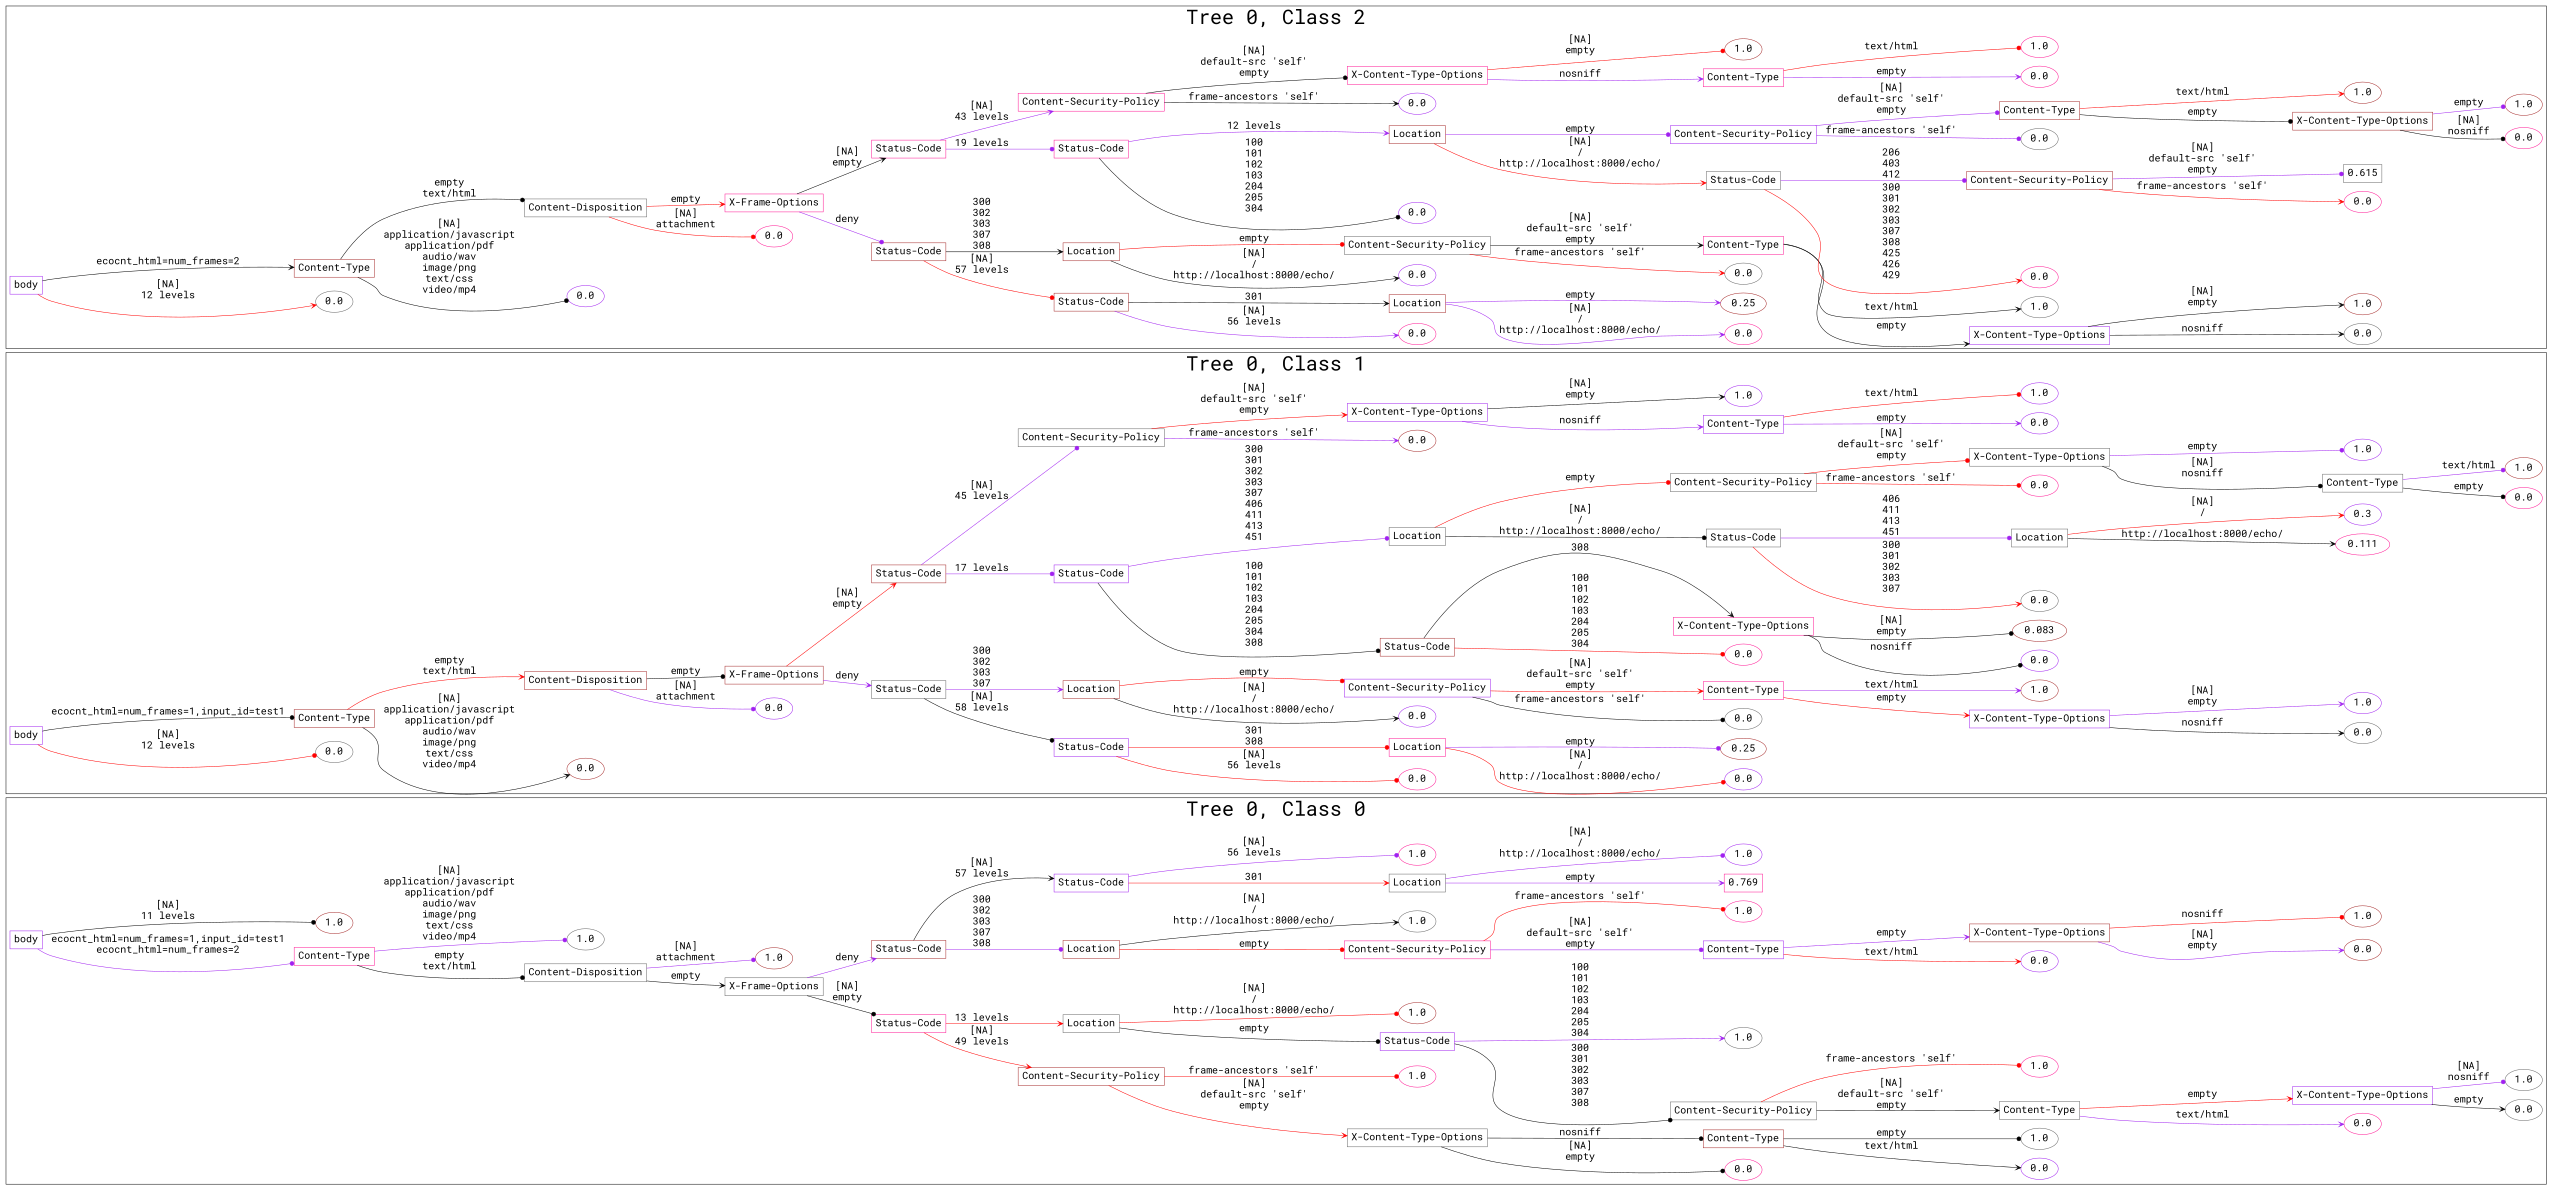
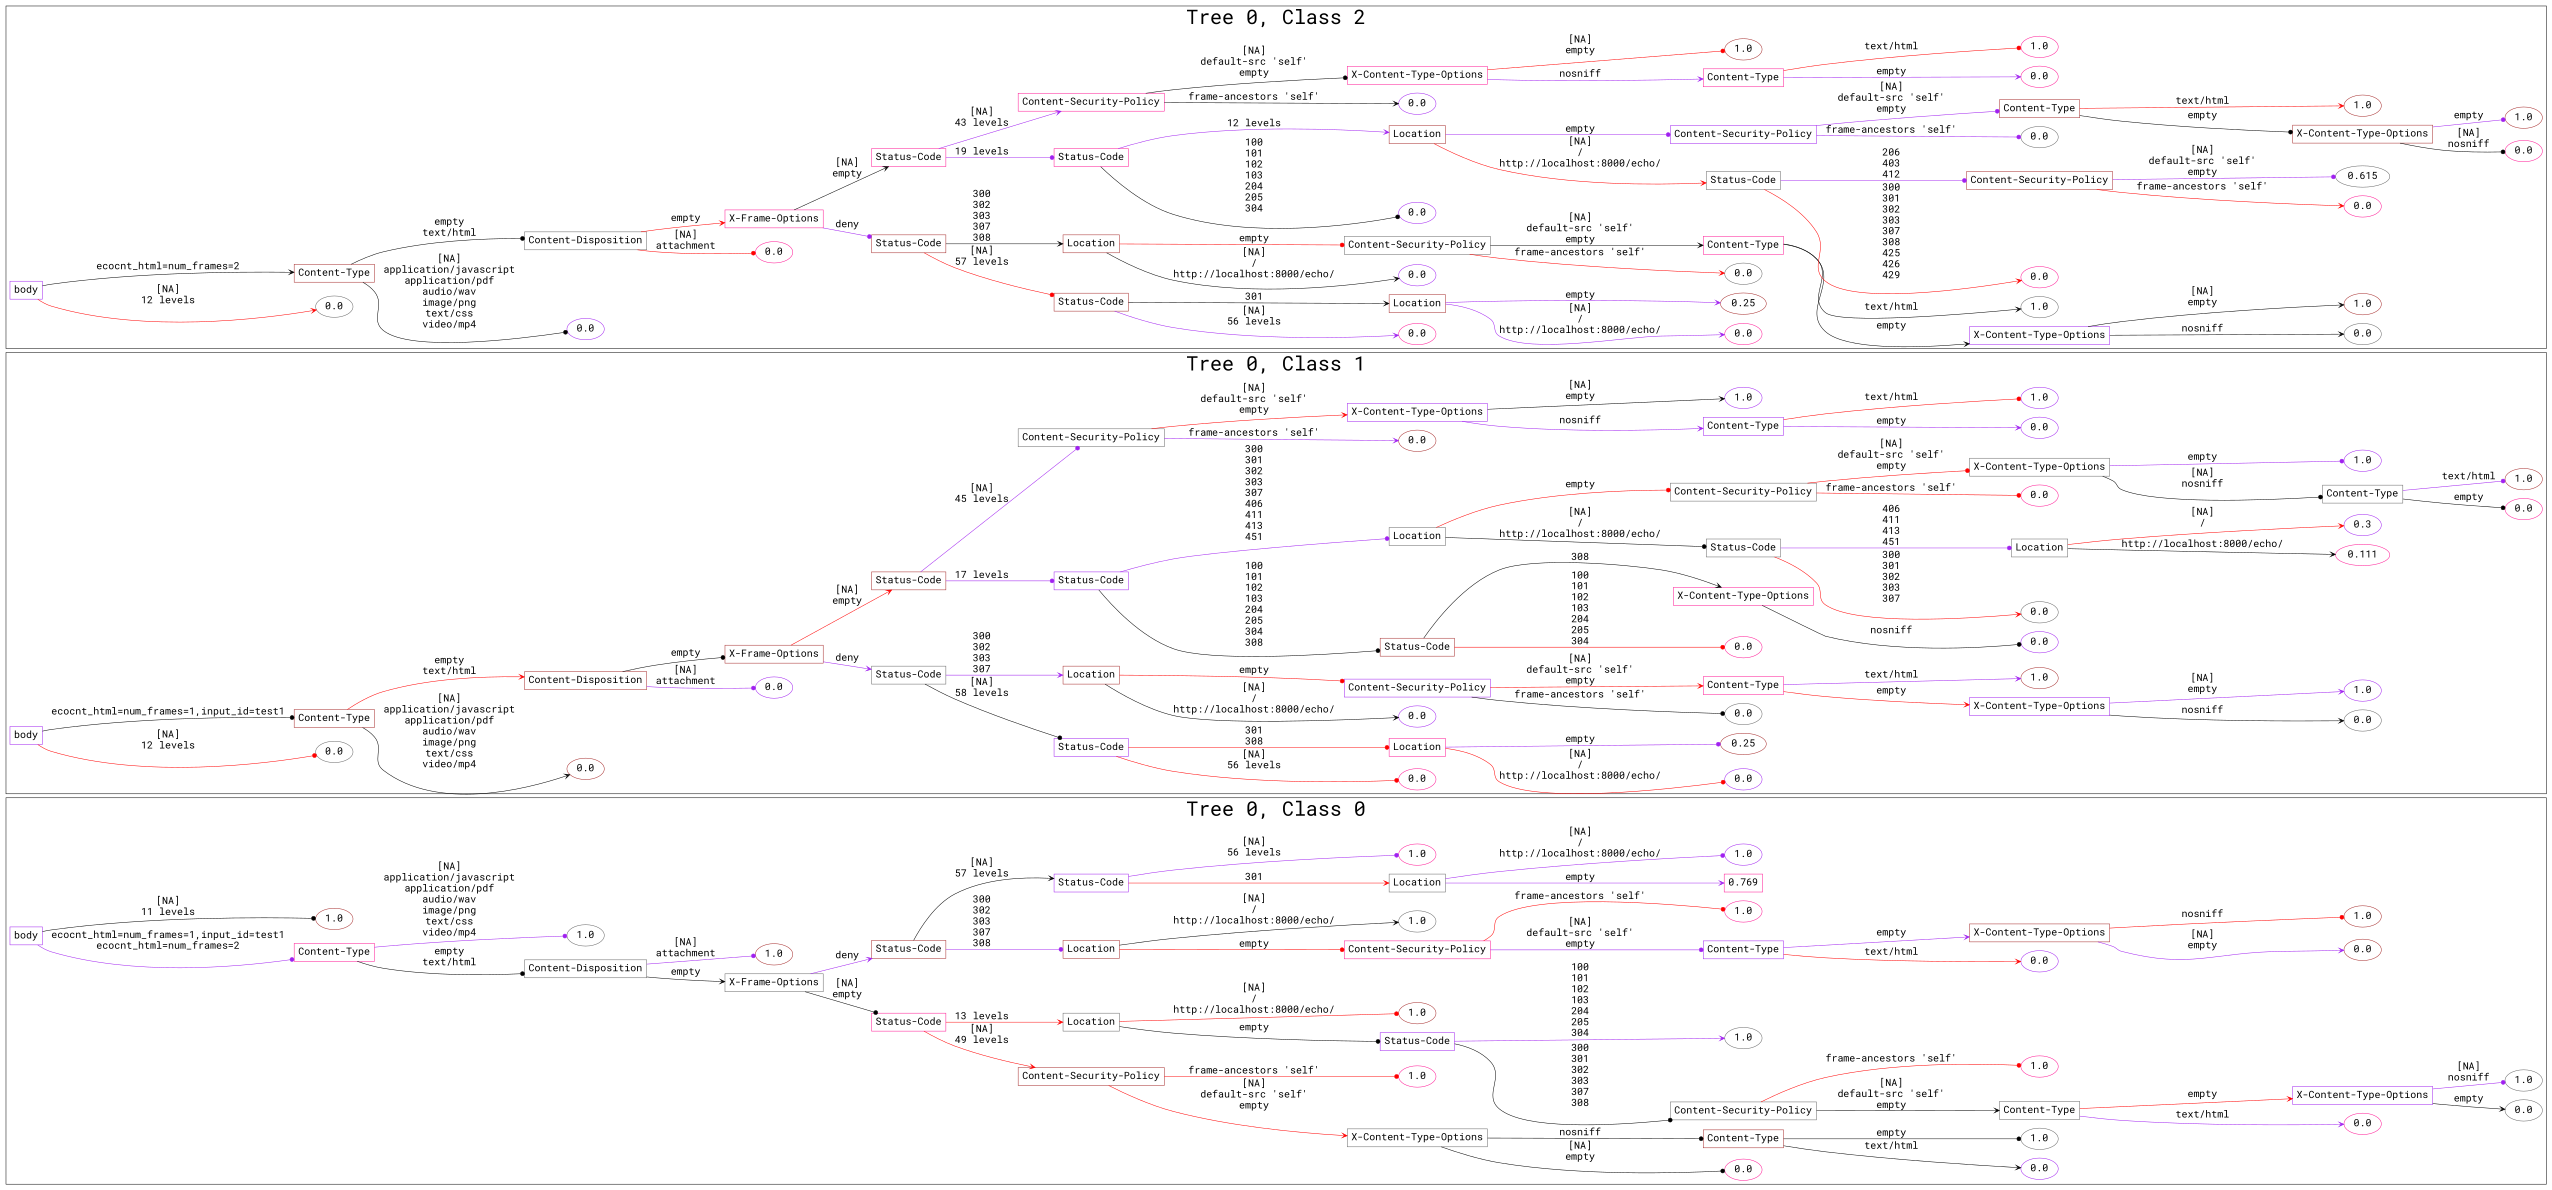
(2363, 174) -> (2363, 177)
(2040, 631) -> none
